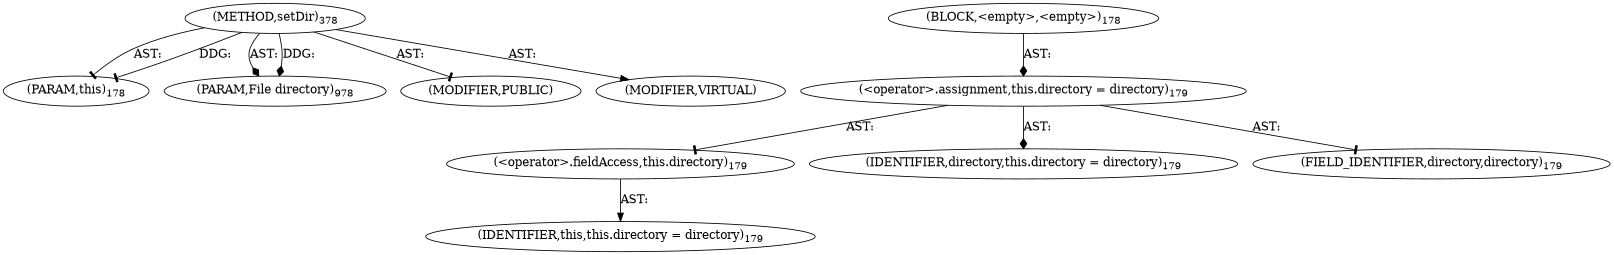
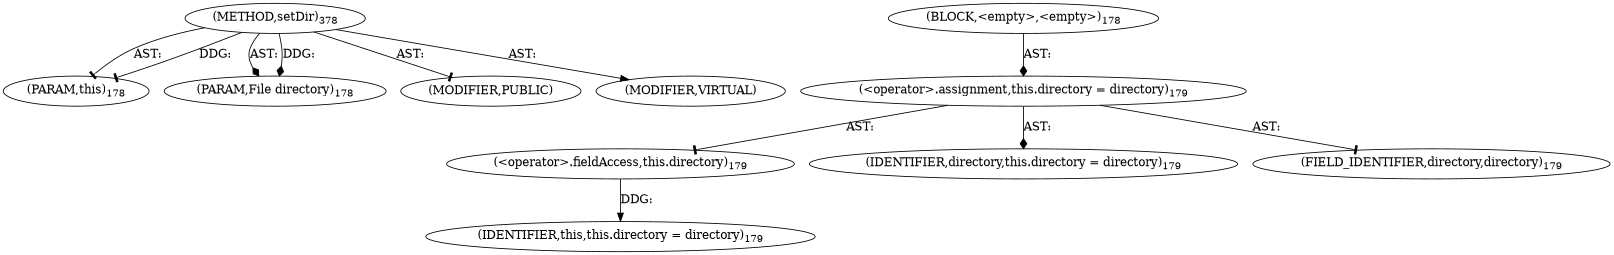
(344, 90) -> (344, 90)
(636, 200) -> (638, 200)
